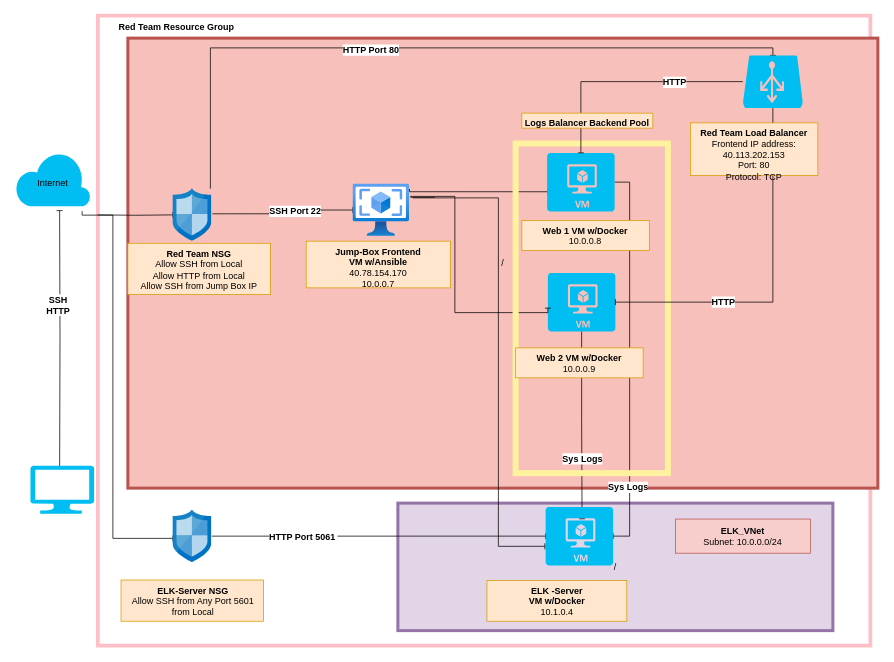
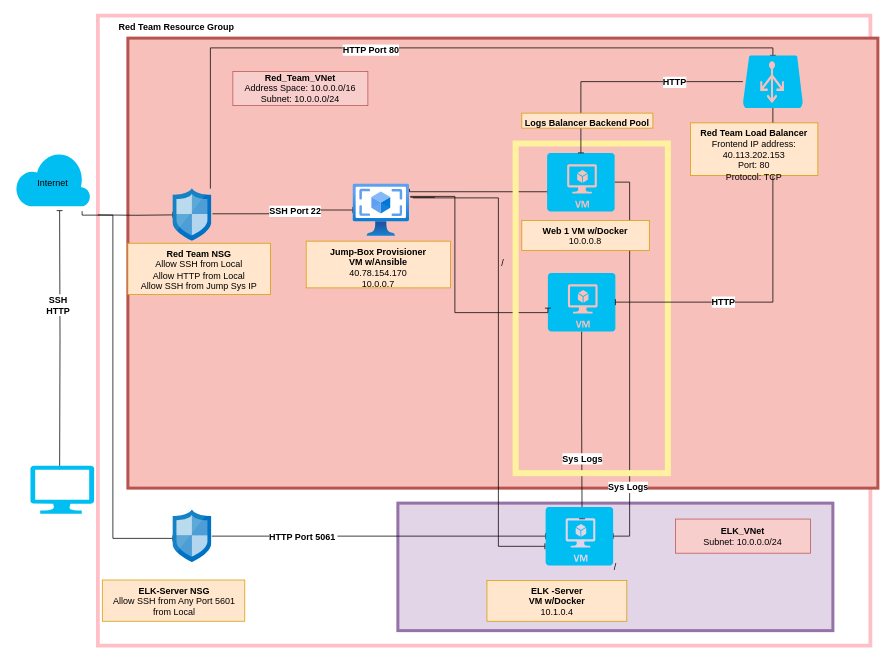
none -> (300, 88)
(378, 268) -> (378, 268)
(199, 270) -> (199, 270)
(579, 363) -> none
(192, 600) -> (174, 600)
